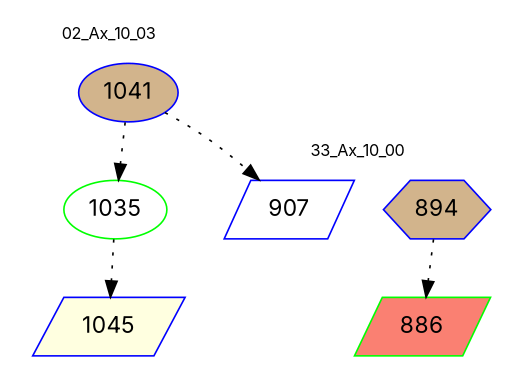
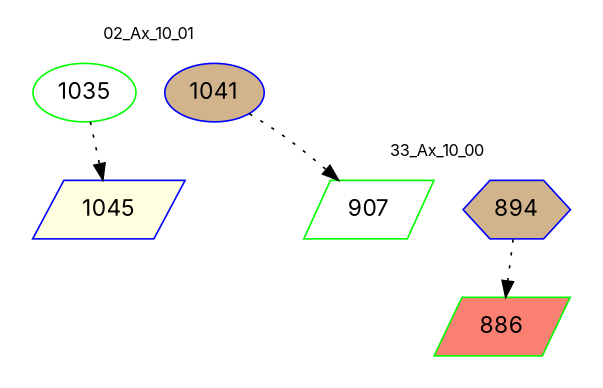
(109, 35) -> (149, 35)
(123, 143) -> none
(289, 210) -> (369, 210)
